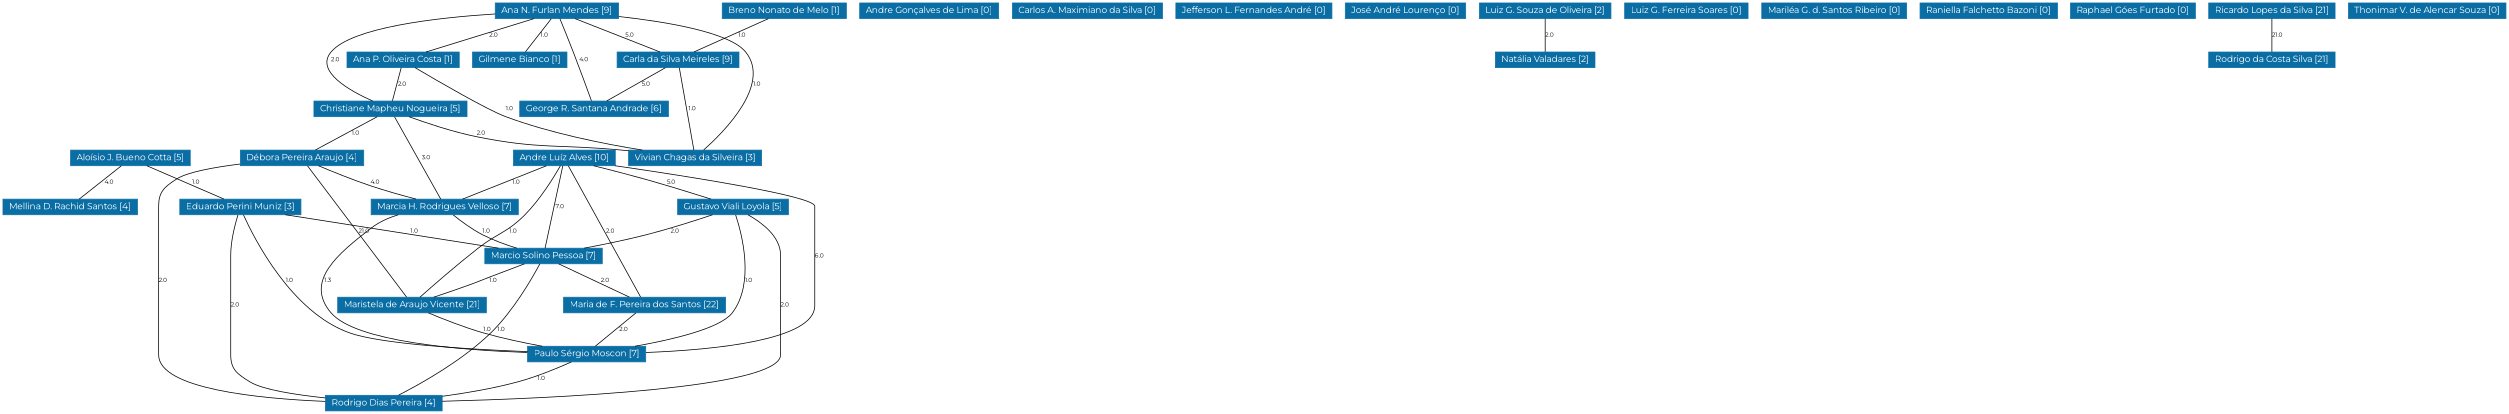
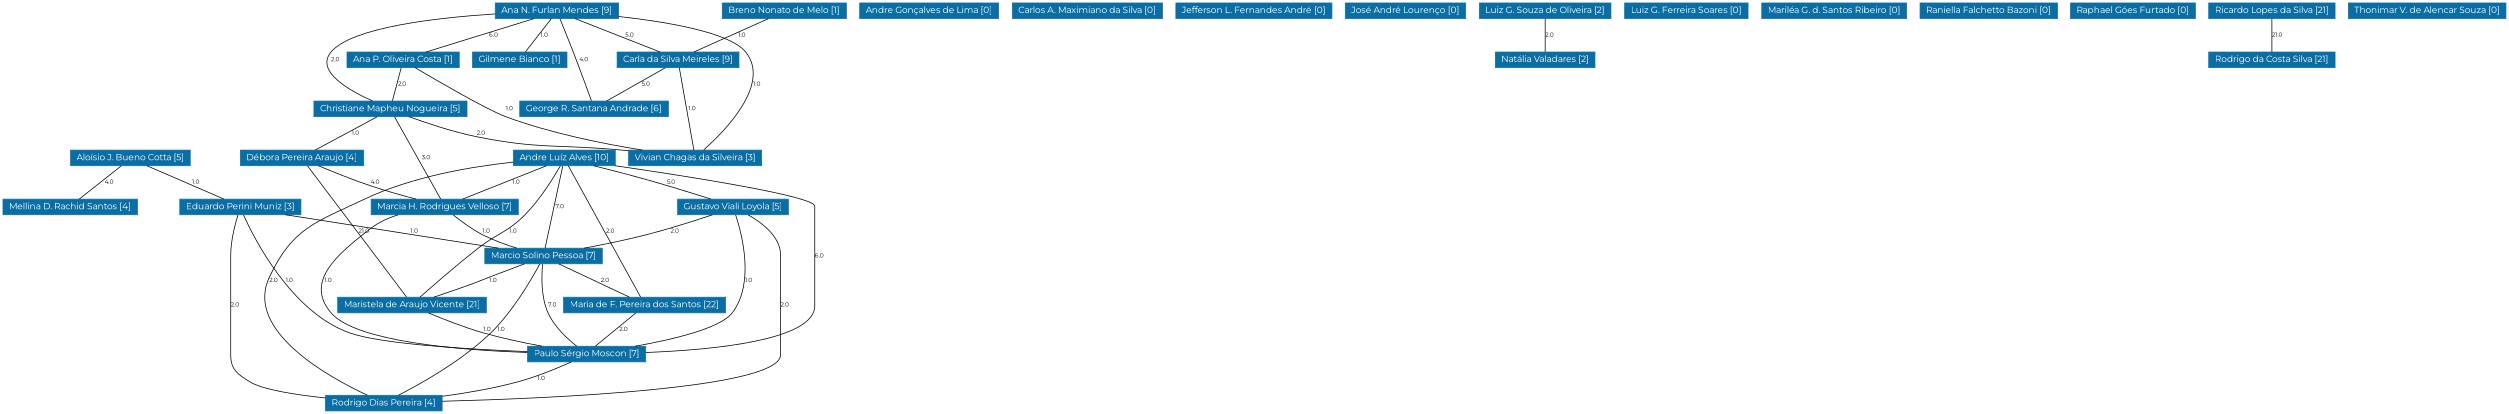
(494, 35) -> (494, 35)
(328, 281) -> (328, 281)
none -> (547, 310)
(159, 321) -> (302, 232)
